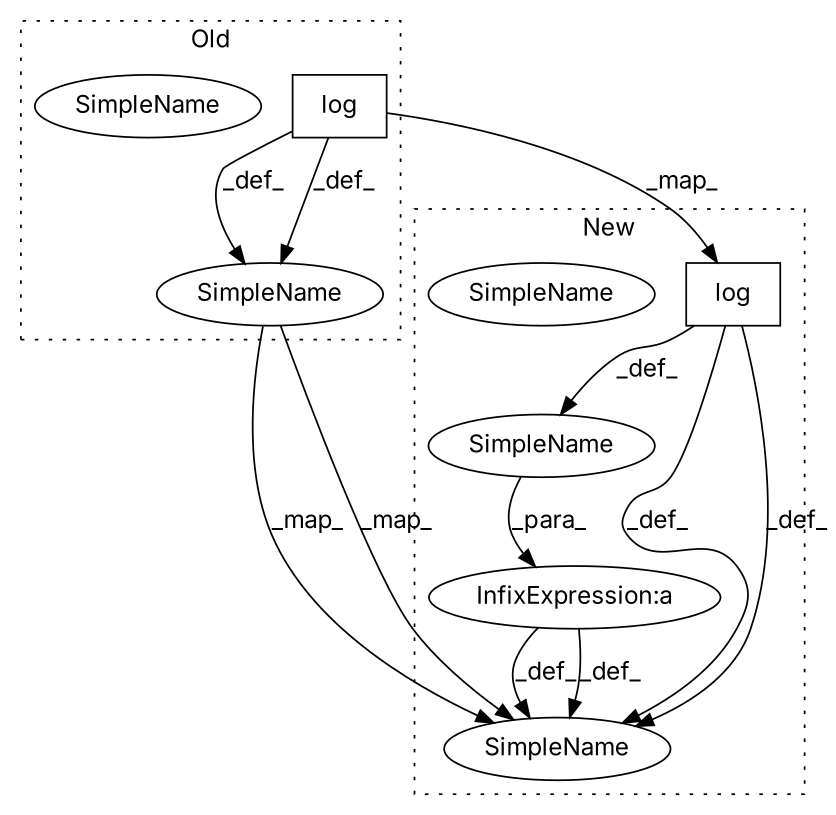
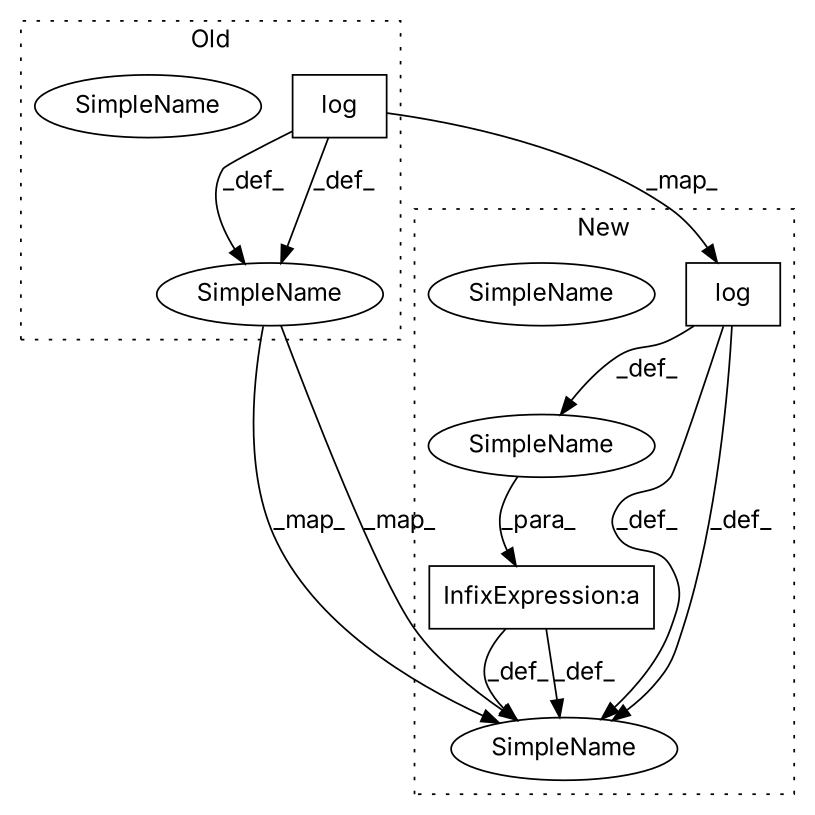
(575, 597) -> (542, 597)
